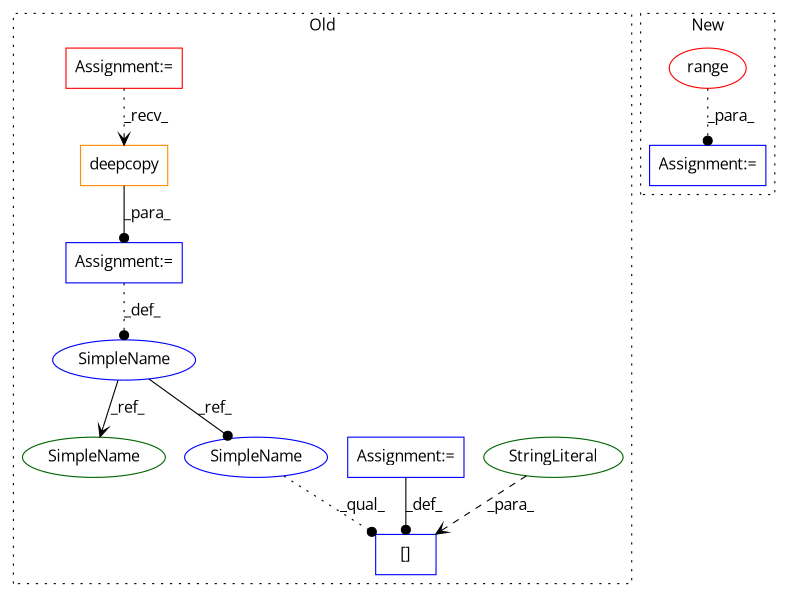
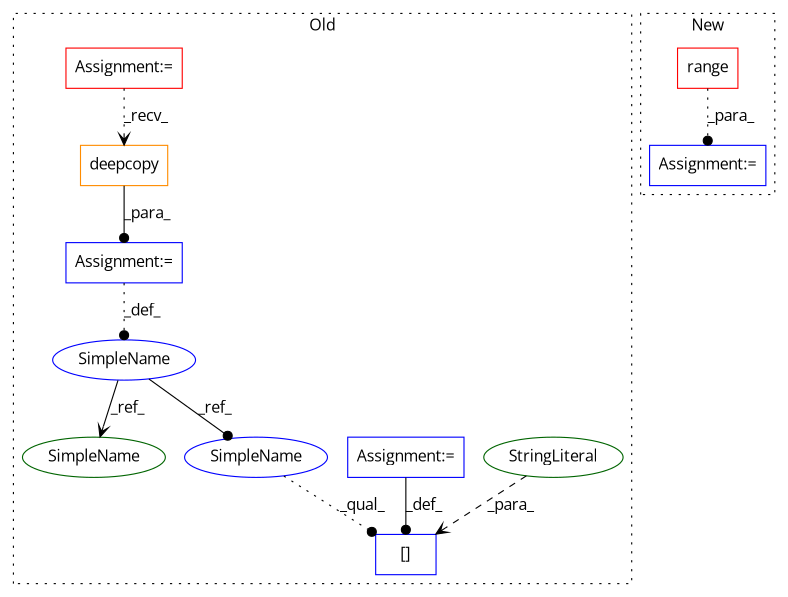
(708, 68) -> (708, 68)
